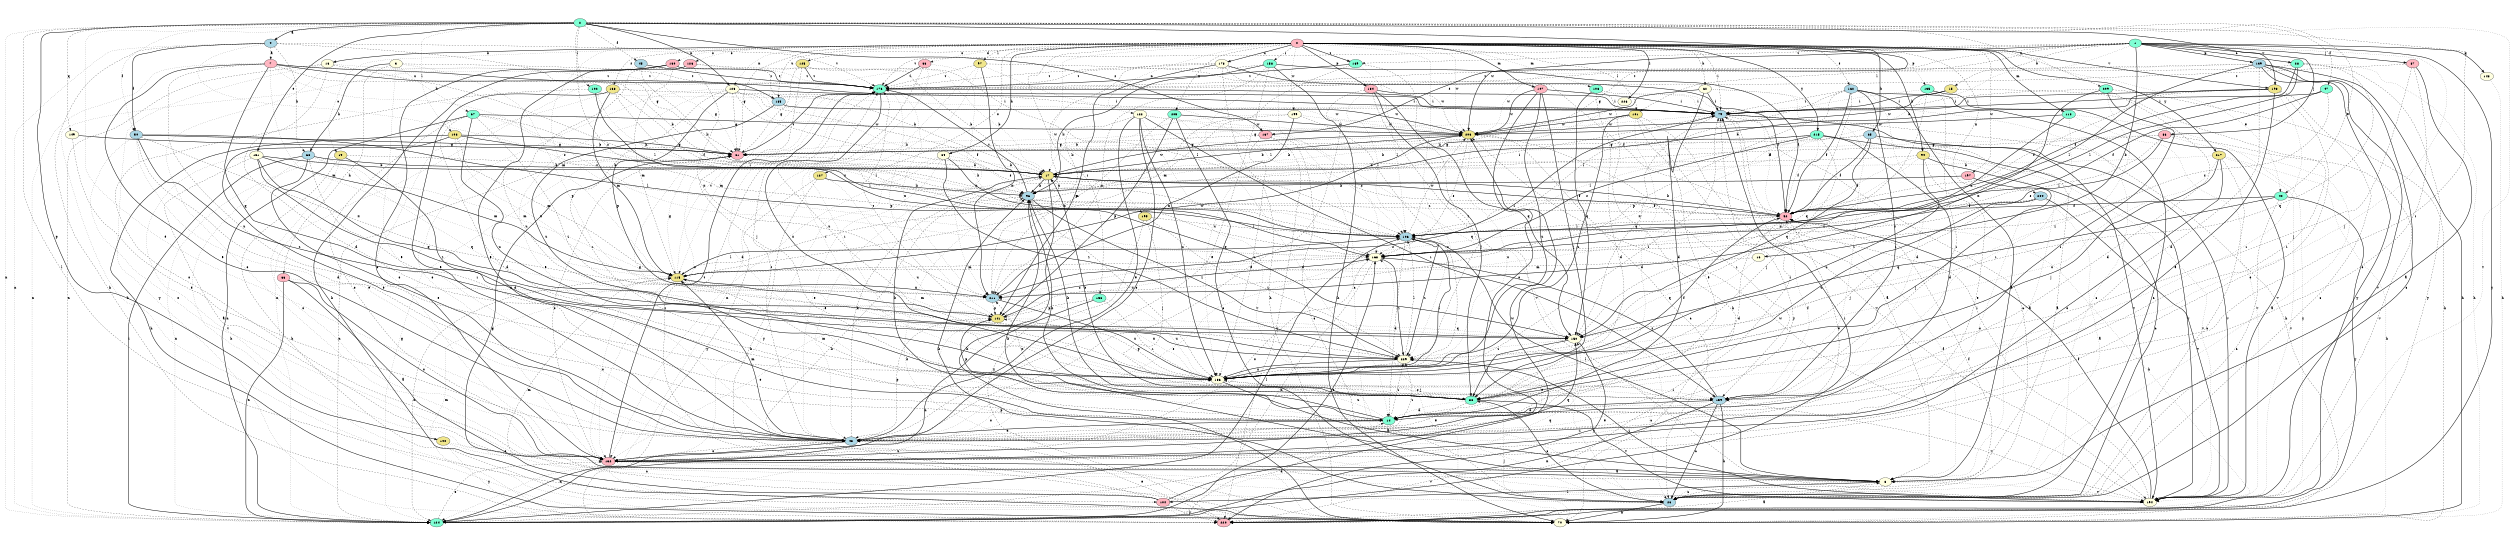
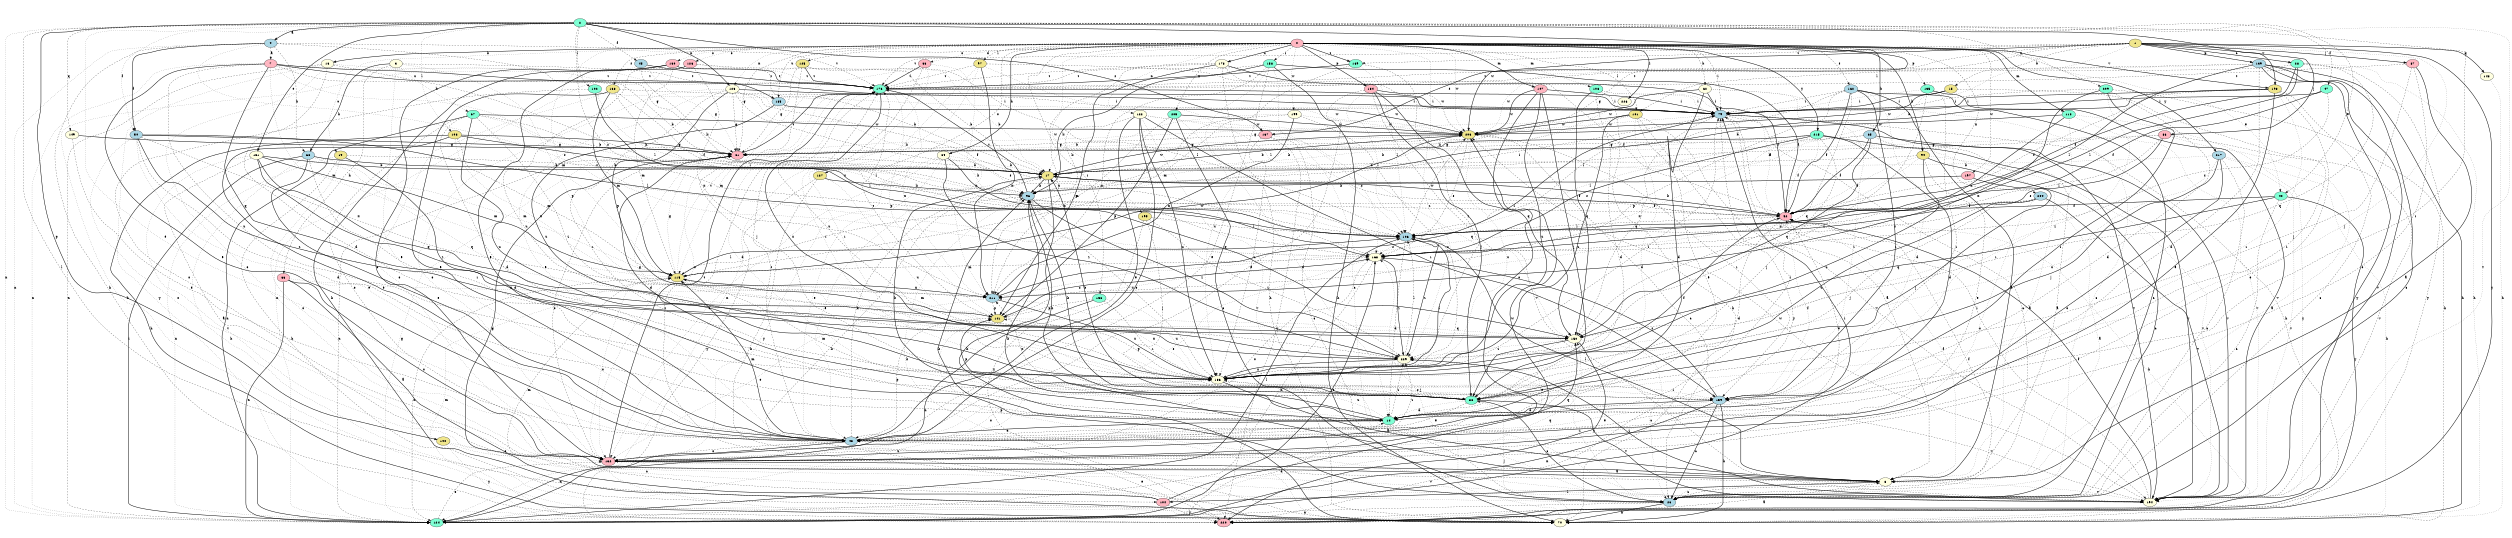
(2135, 43) -> (2135, 43)
(2219, 155) -> (2219, 155)
(1759, 257) -> none
none -> (899, 374)
none -> (1268, 512)
